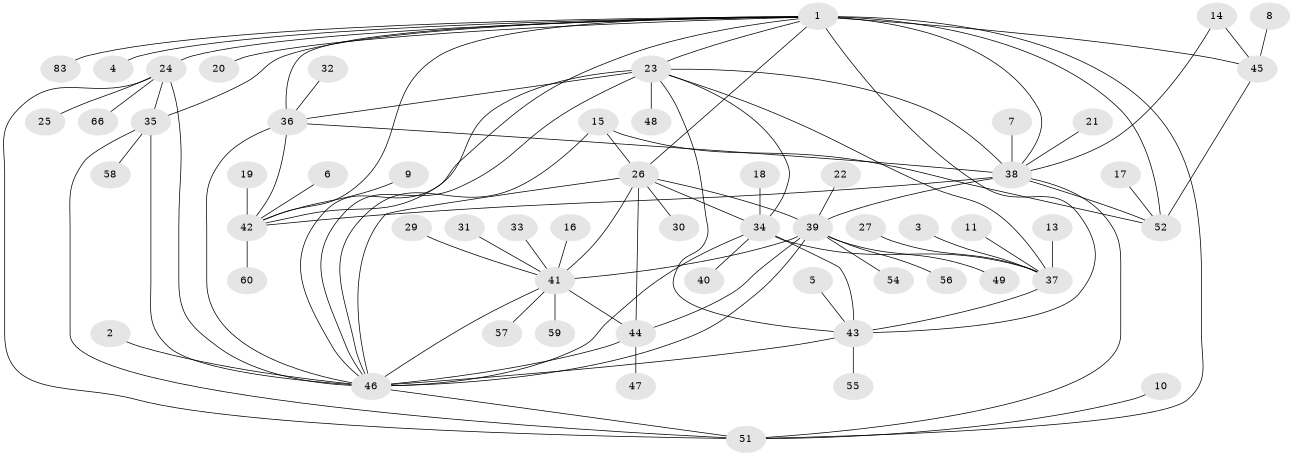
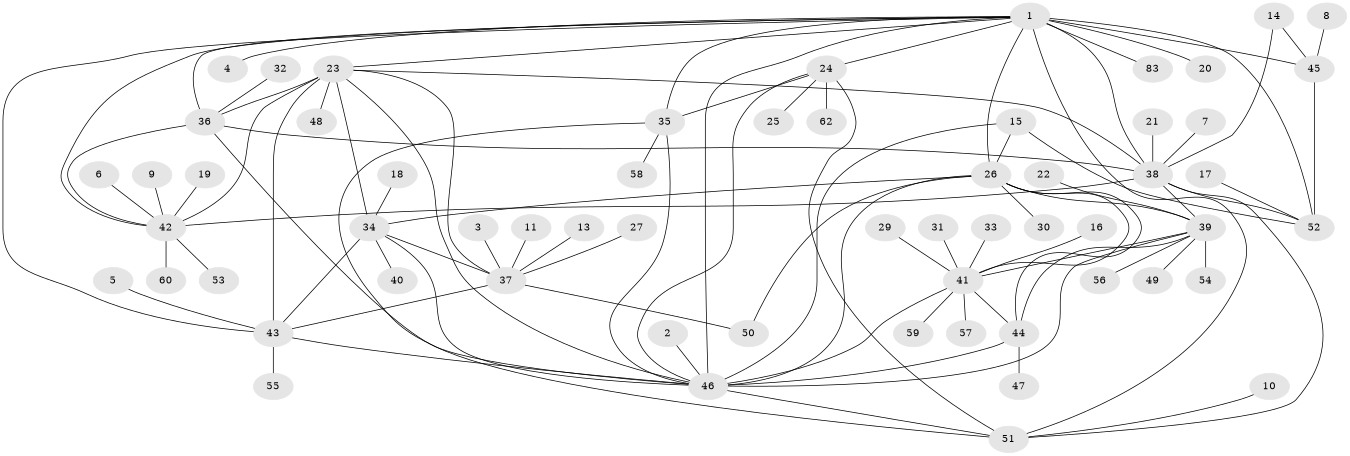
(98, 122) -> (827, 122)
none -> (219, 281)
none -> (749, 334)
